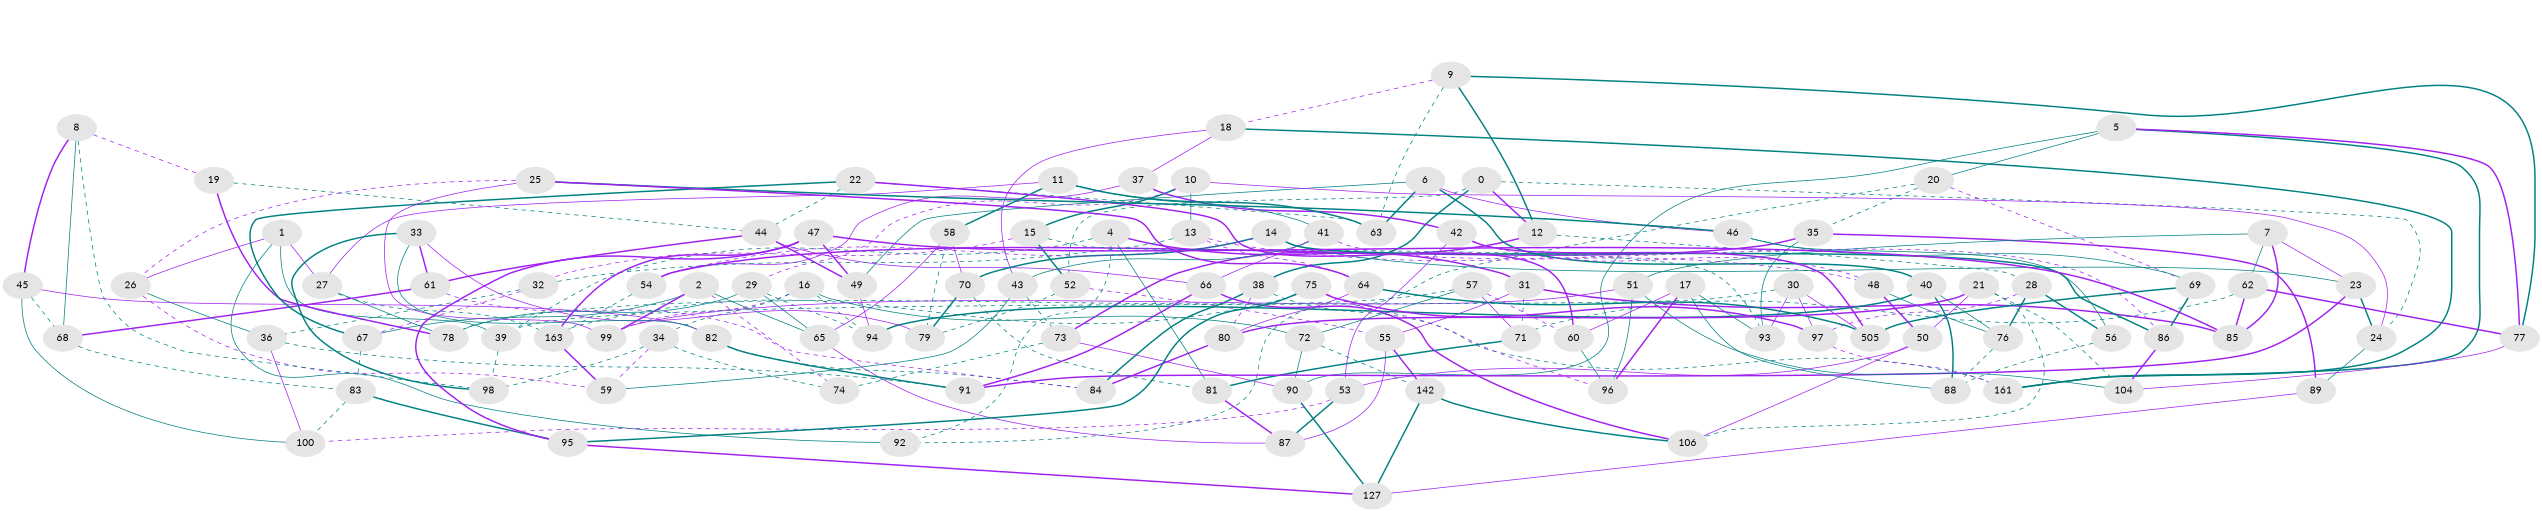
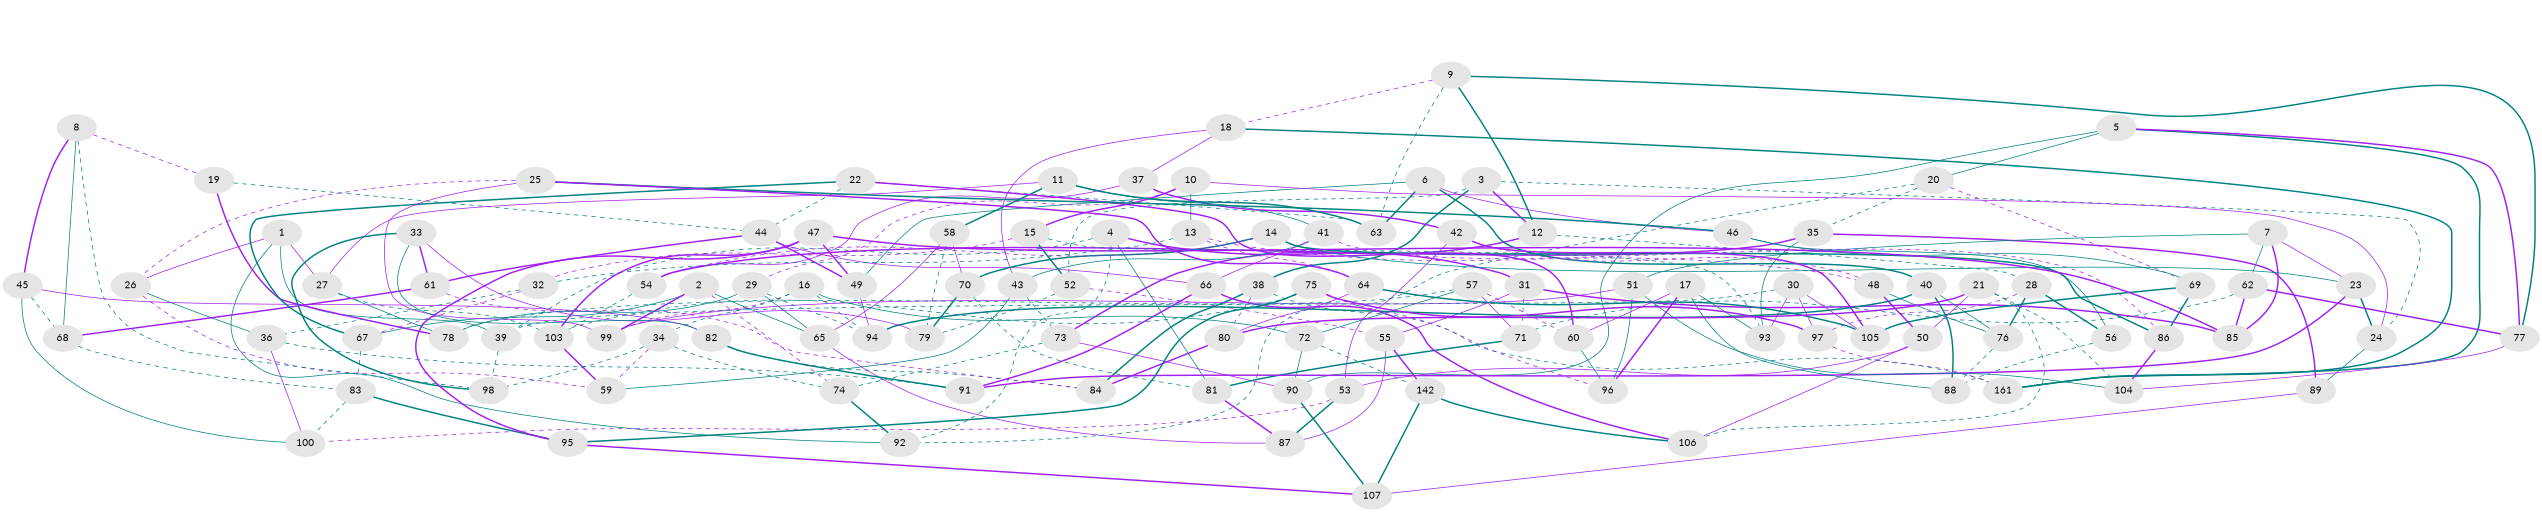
(1482, 180) -> (1482, 180)
(1111, 207) -> (1111, 207)
(554, 338) -> (554, 338)
(1870, 338) -> (1870, 338)
none -> (870, 417)
(1372, 496) -> (1372, 496)
